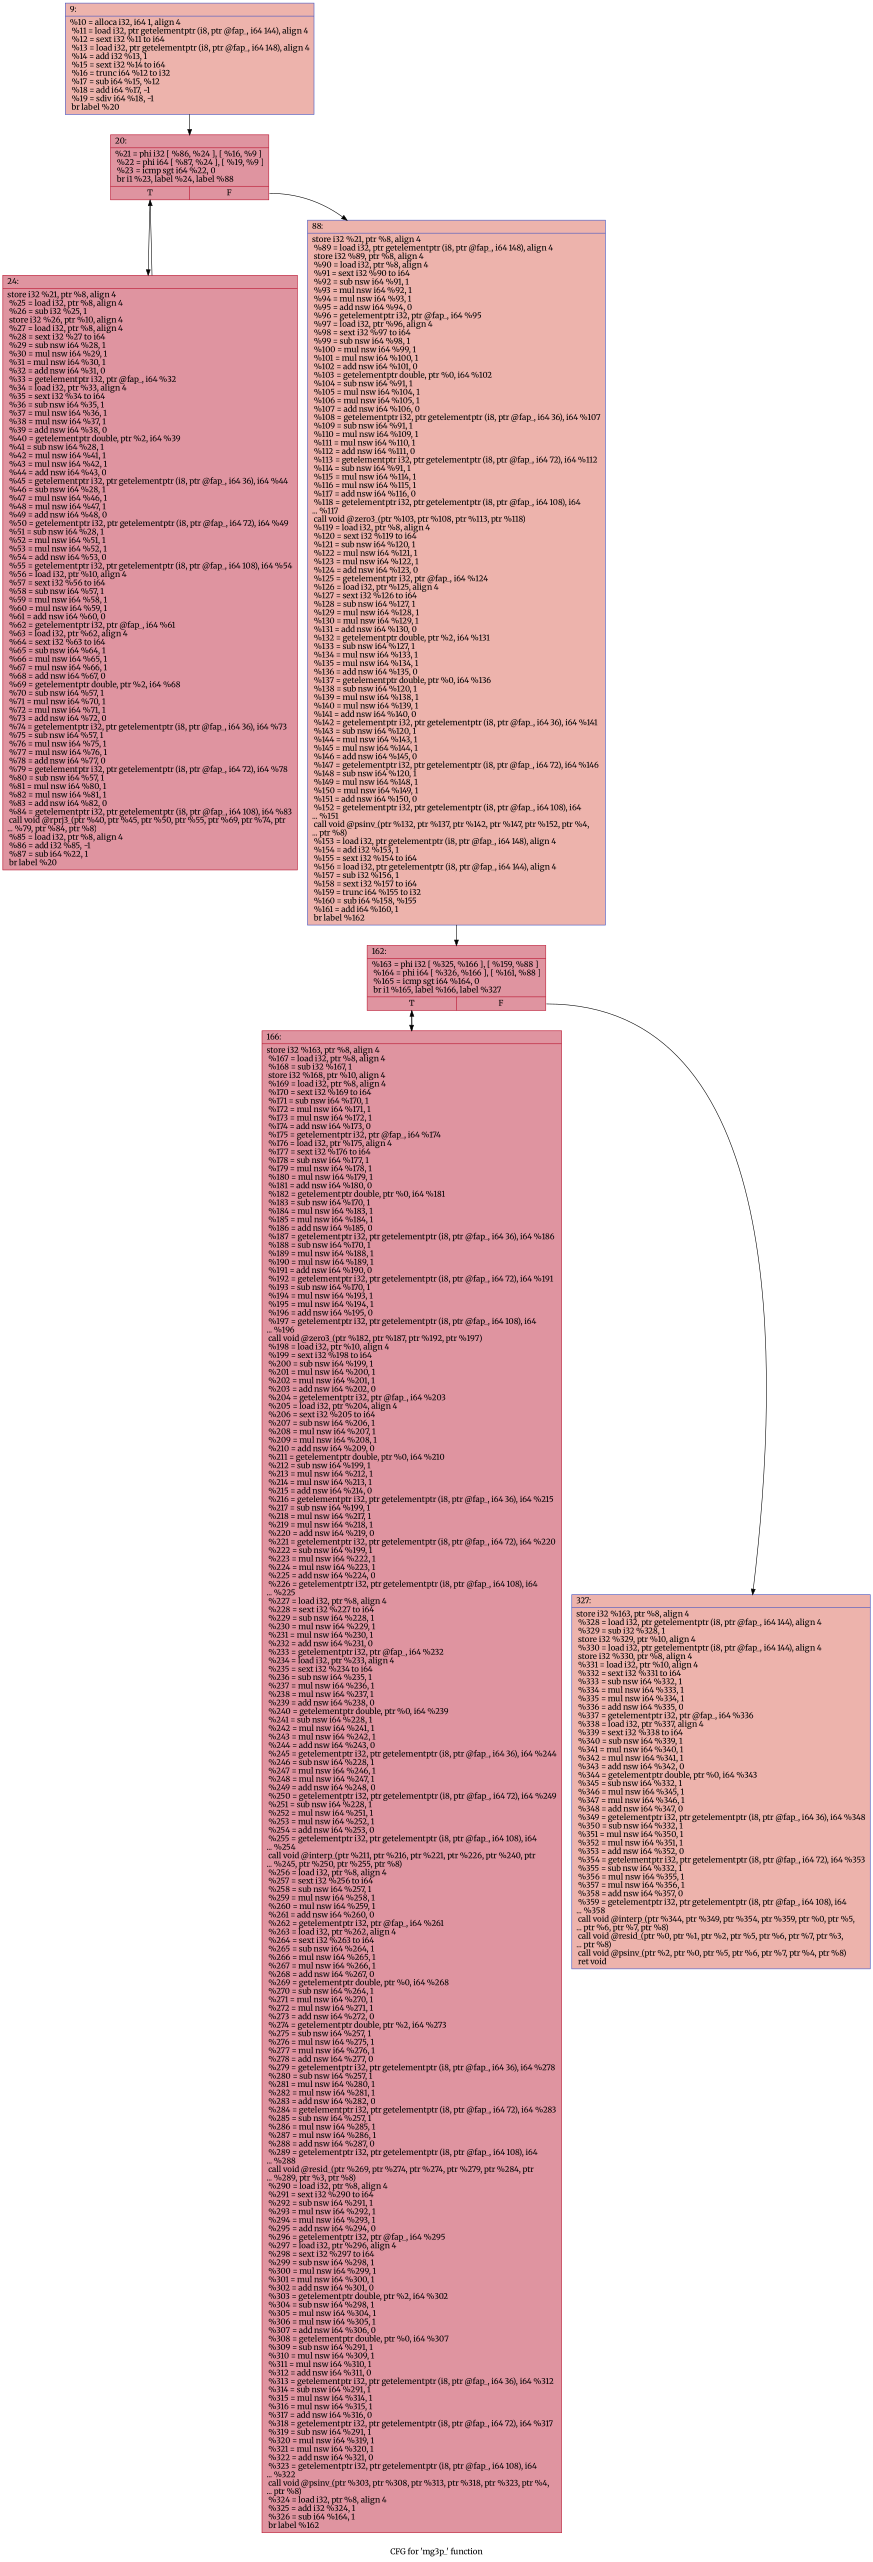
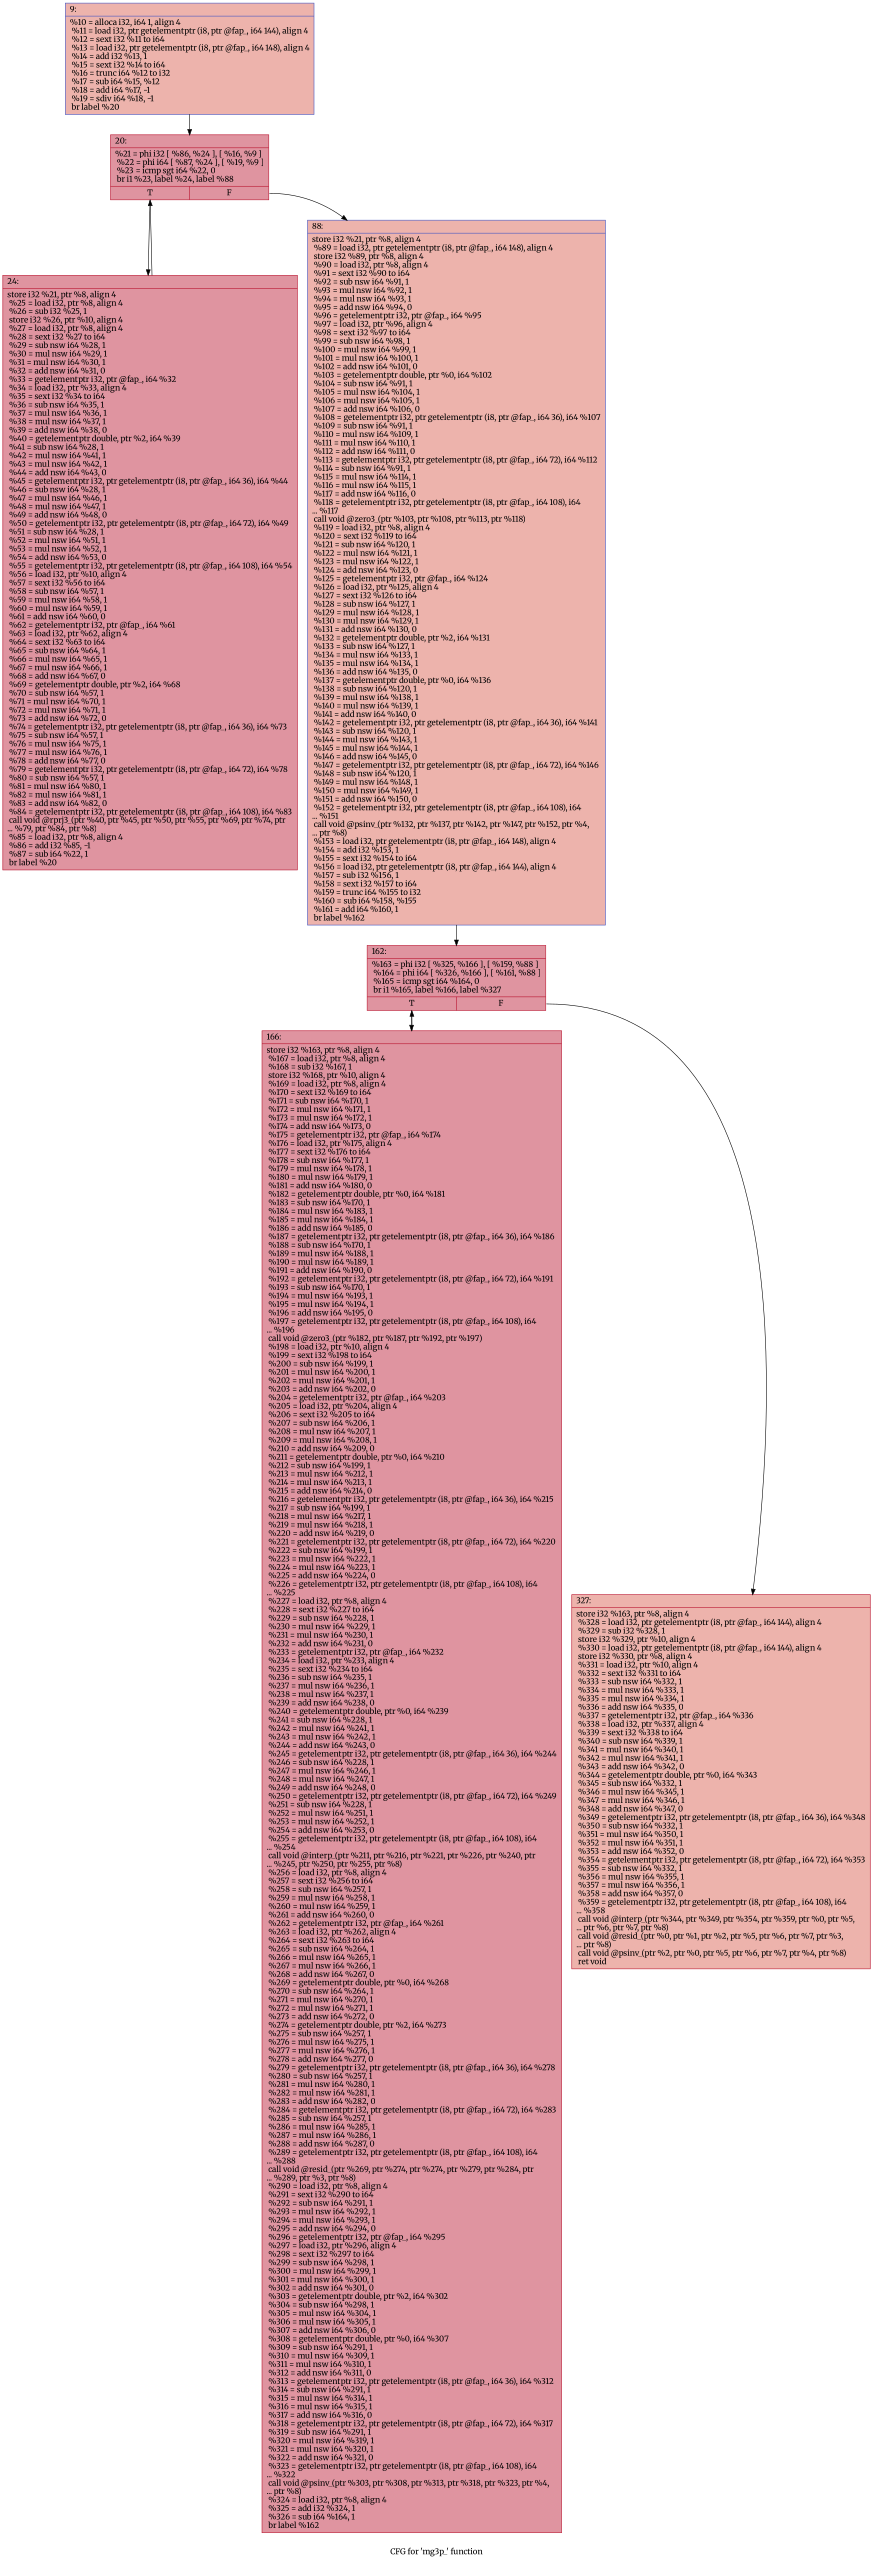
(721, 1782) -> (721, 1782)
